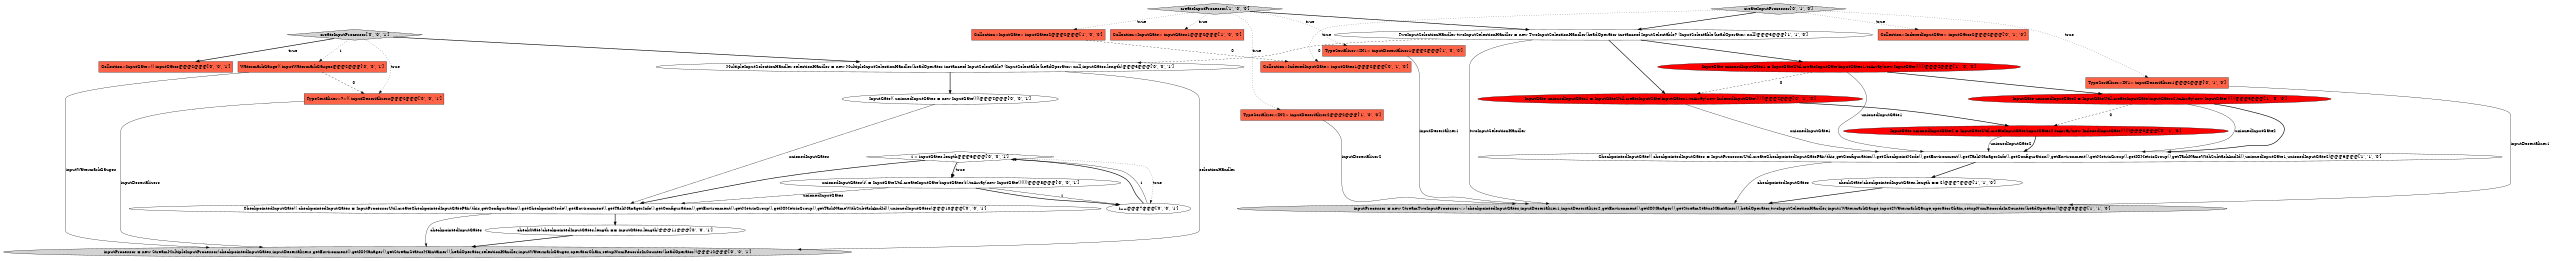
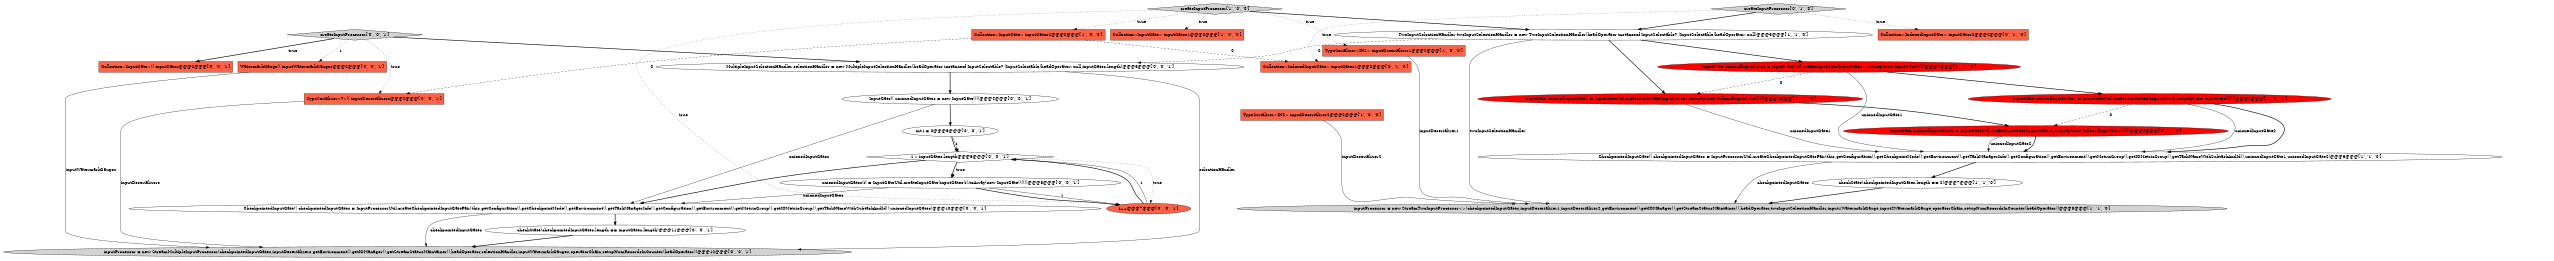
(1252, 62) -> (648, 88)
(342, 82) -> (690, 58)
(2157, 83) -> none
none -> (950, 131)
(1149, 209) -> (1149, 209)
